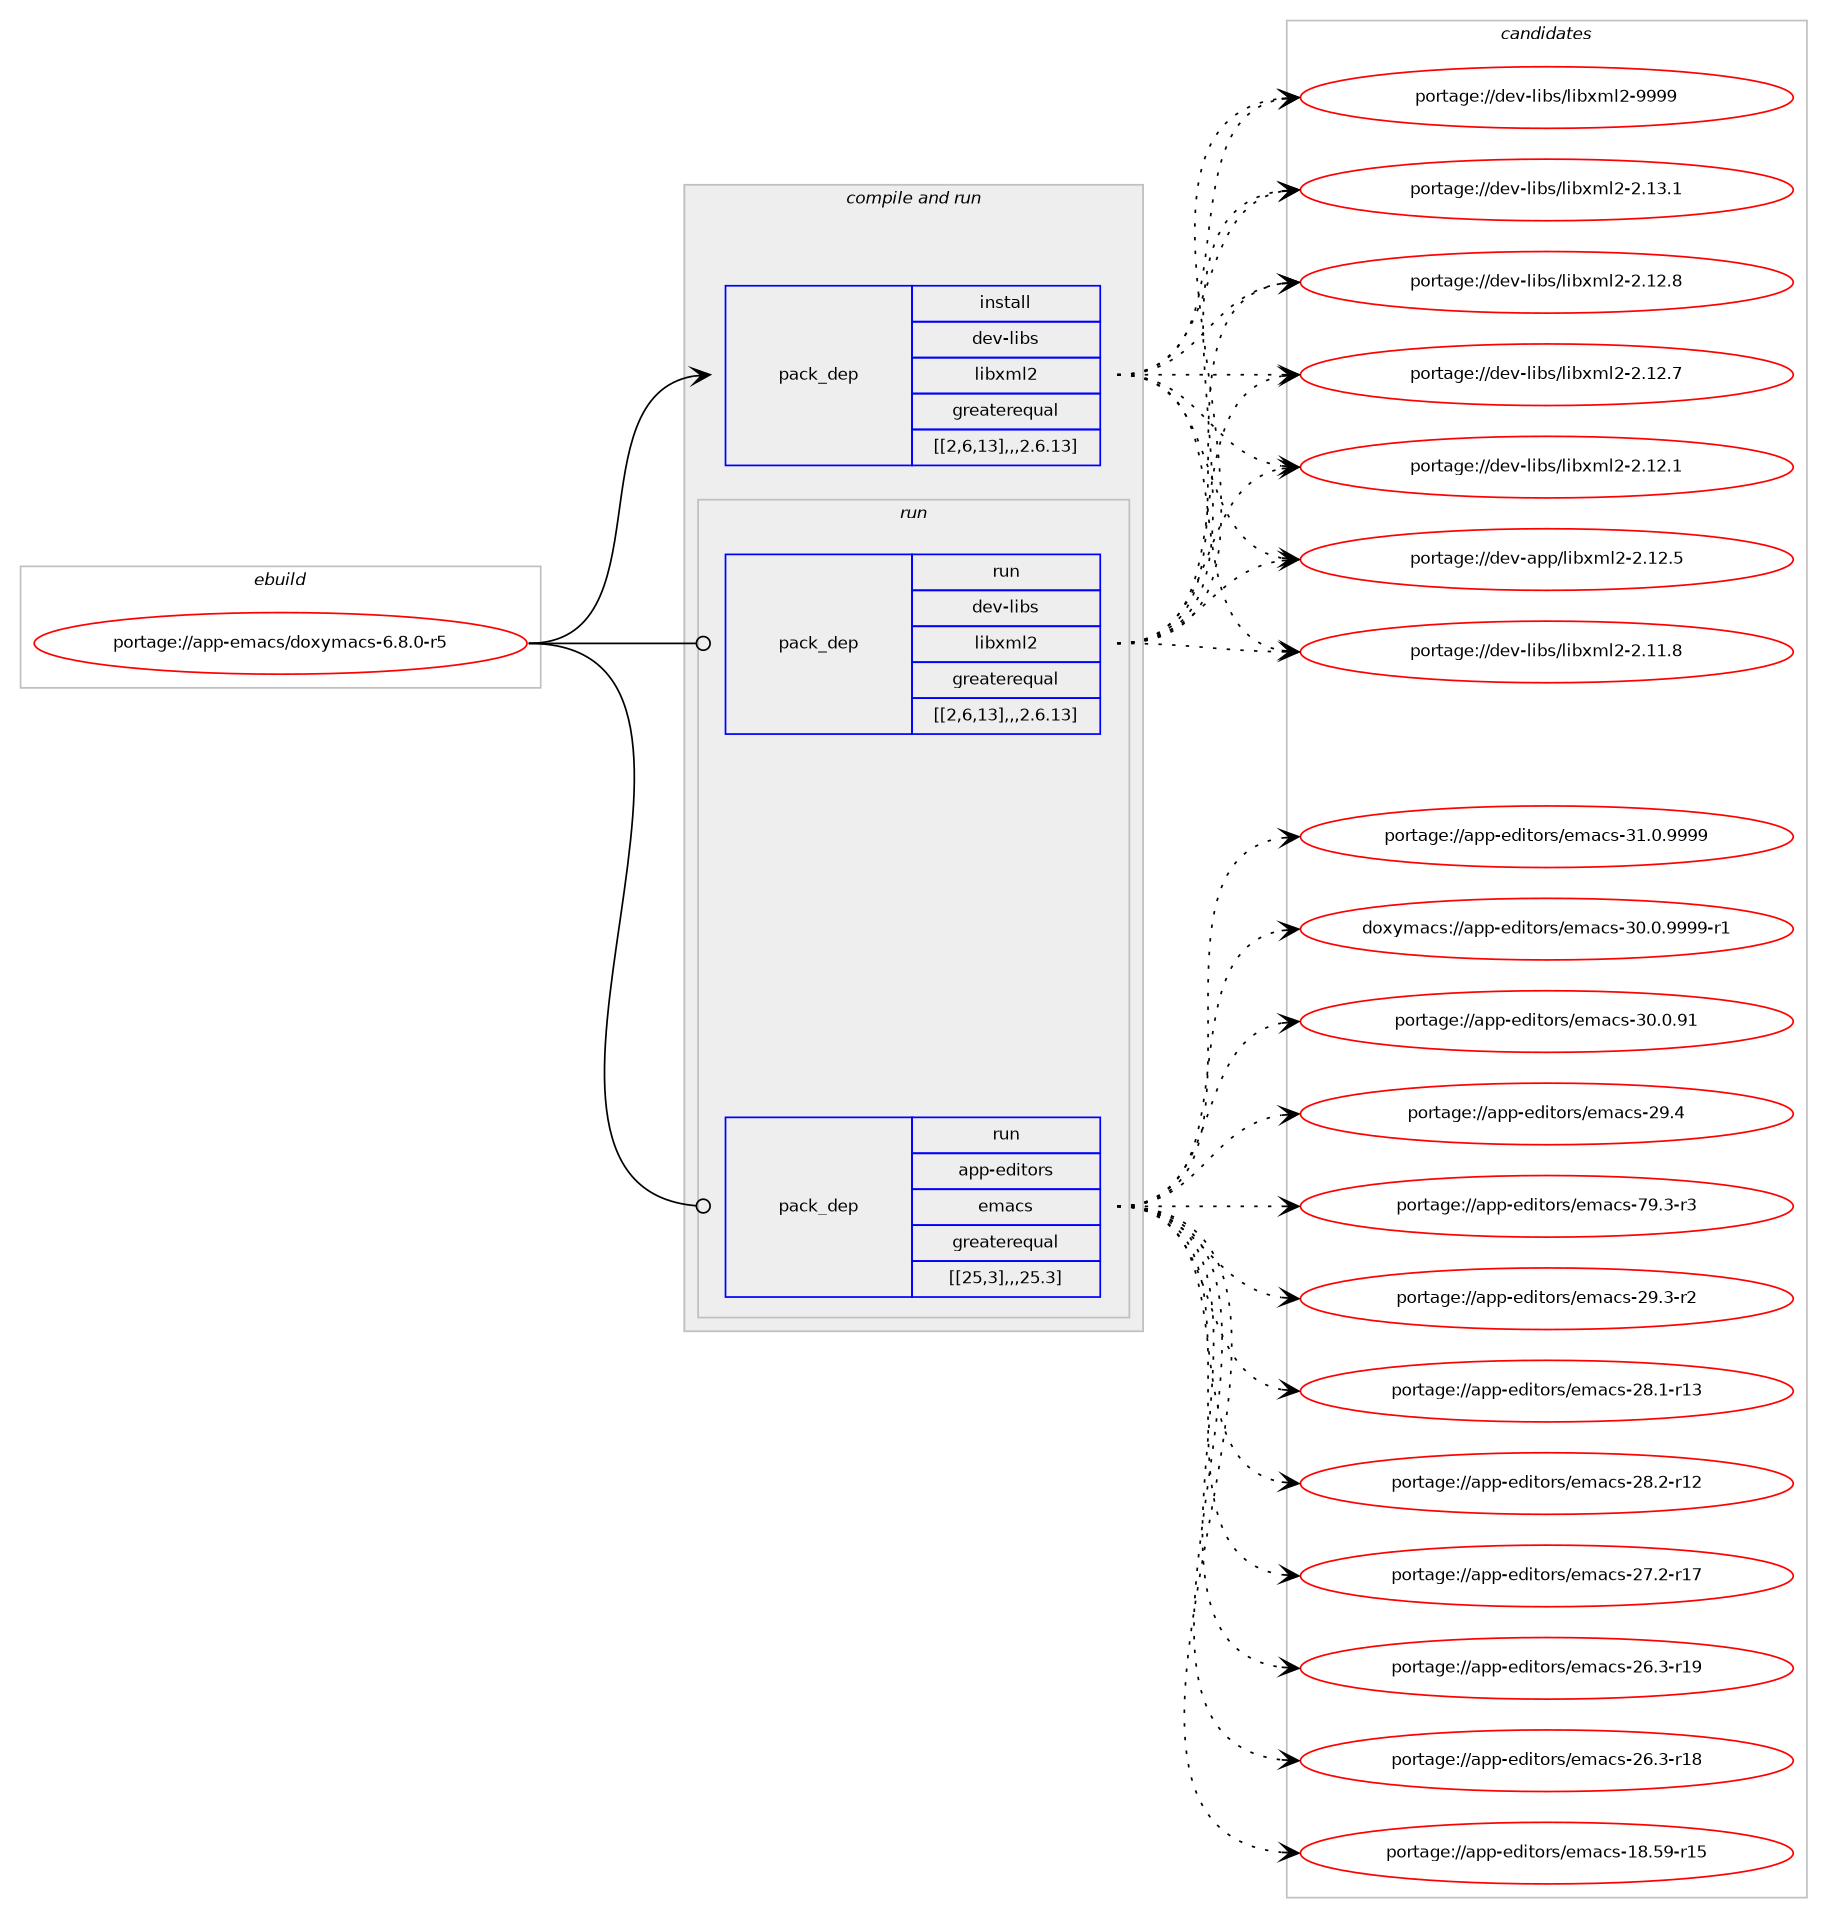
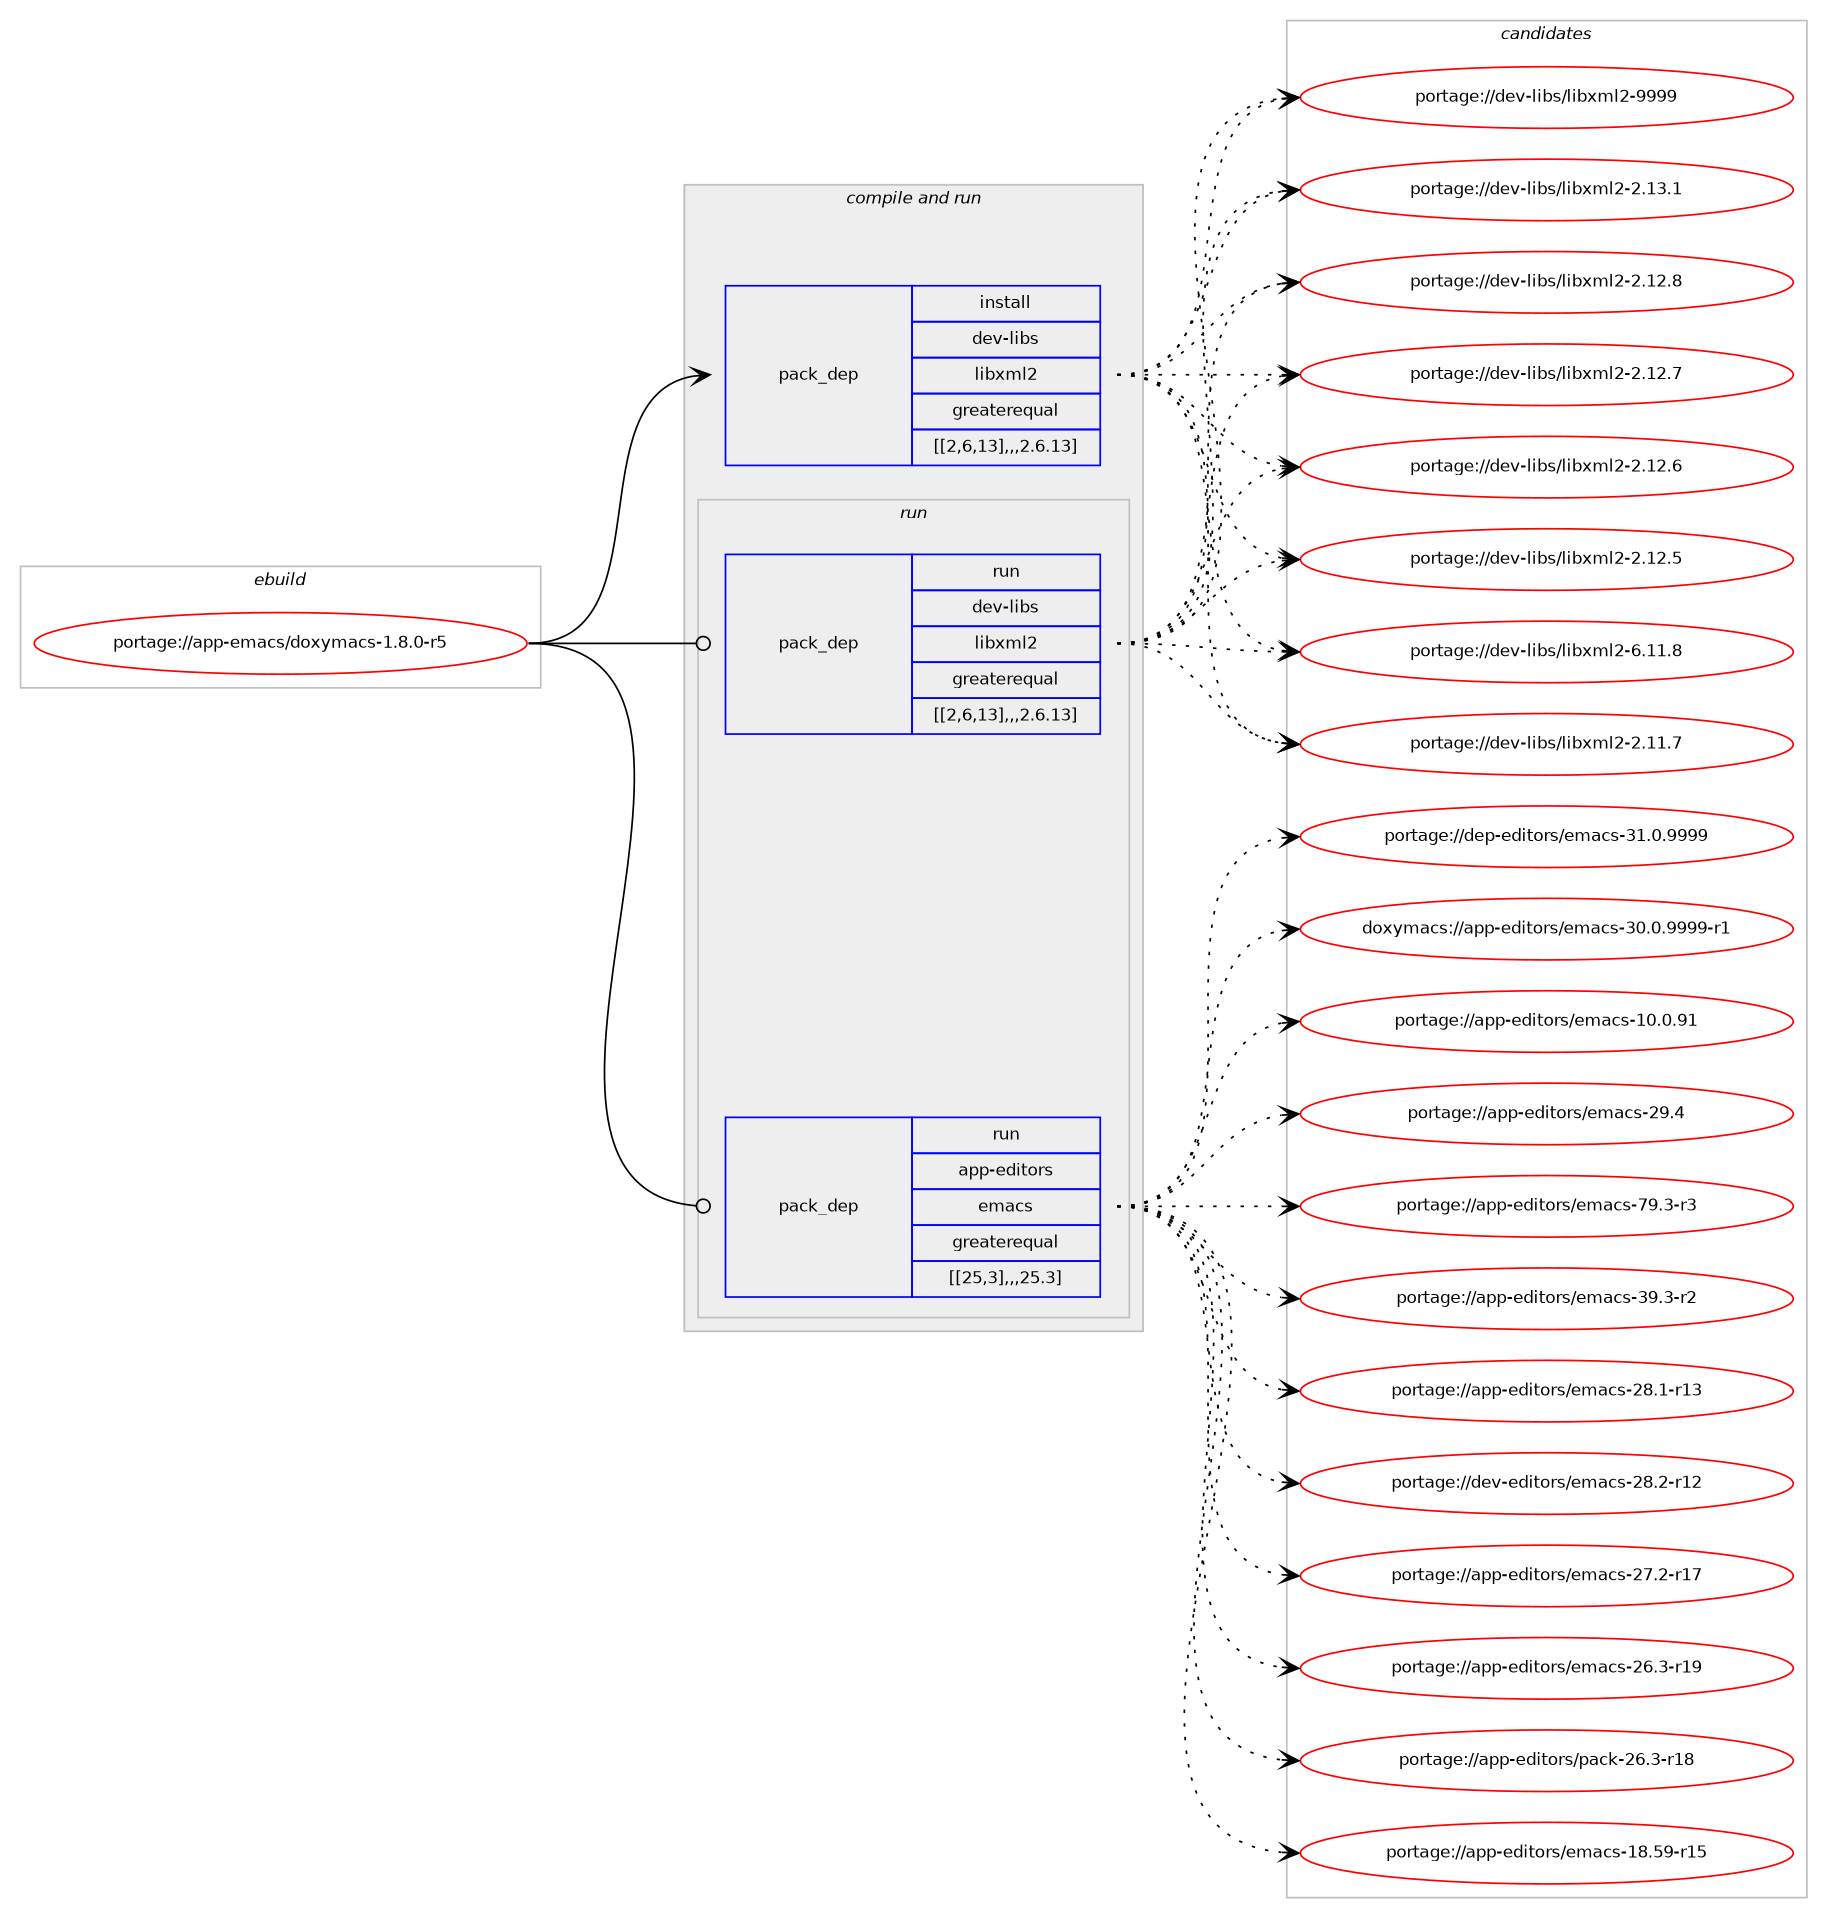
(1547, 467) -> (1547, 467)
(1547, 560) -> (1547, 560)
(281, 643) -> (281, 643)
(1547, 652) -> (1547, 652)
none -> (1547, 744)
(1547, 837) -> (1547, 837)
(1547, 1022) -> (1547, 1022)
(1547, 1299) -> (1547, 1299)
(1547, 1484) -> (1547, 1484)
(1547, 1761) -> (1547, 1761)
